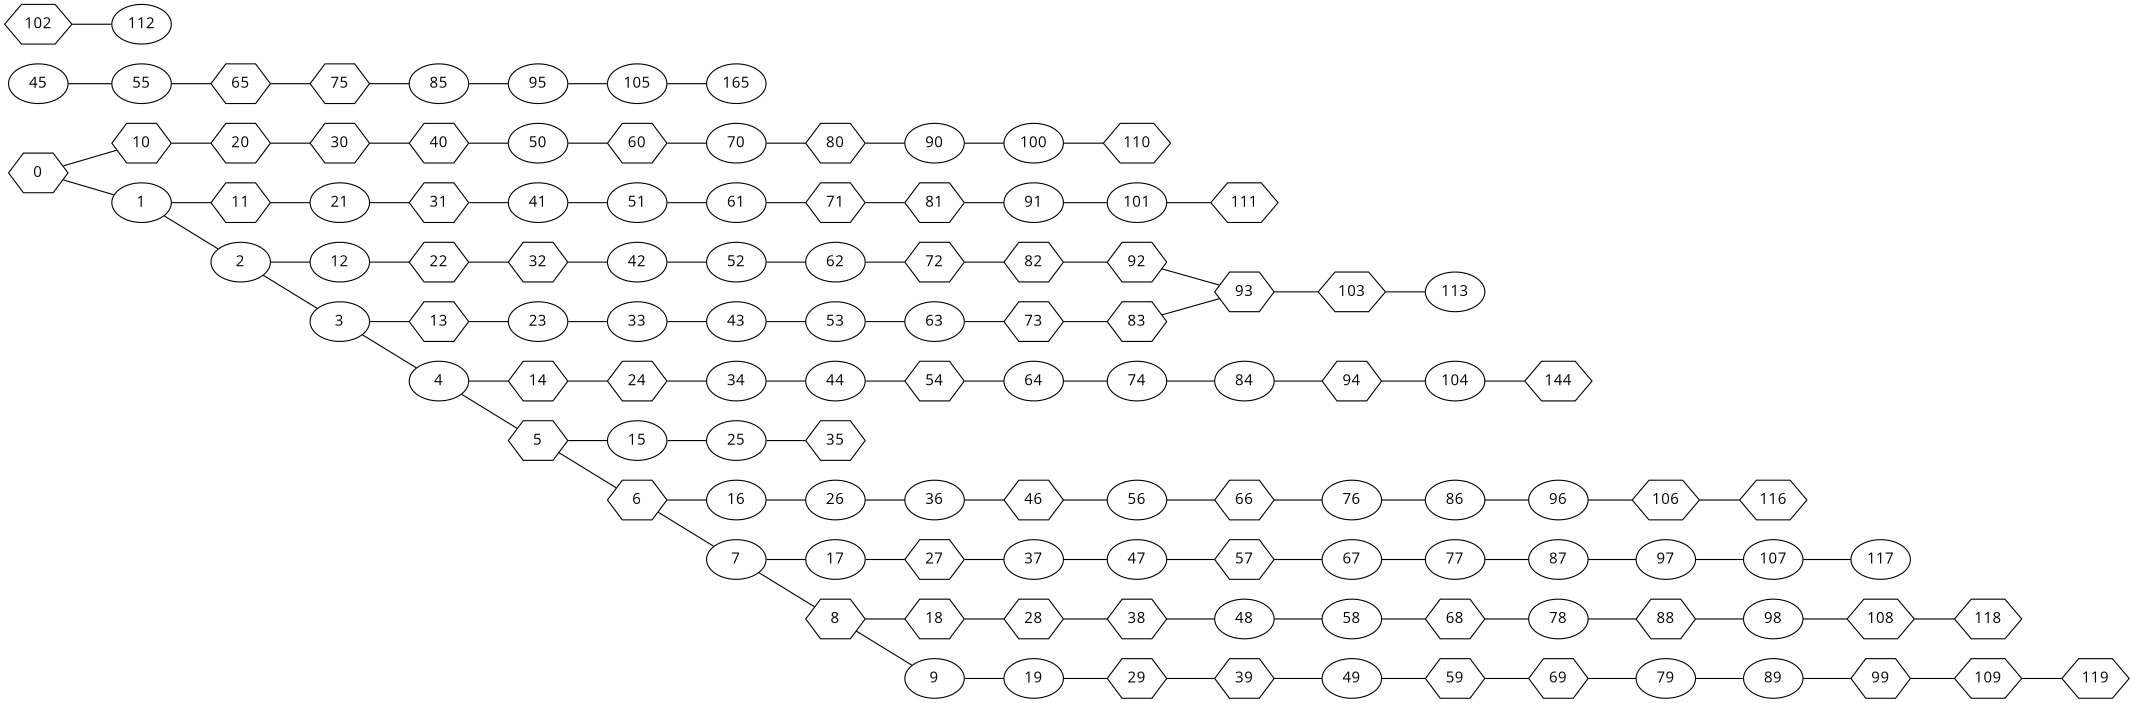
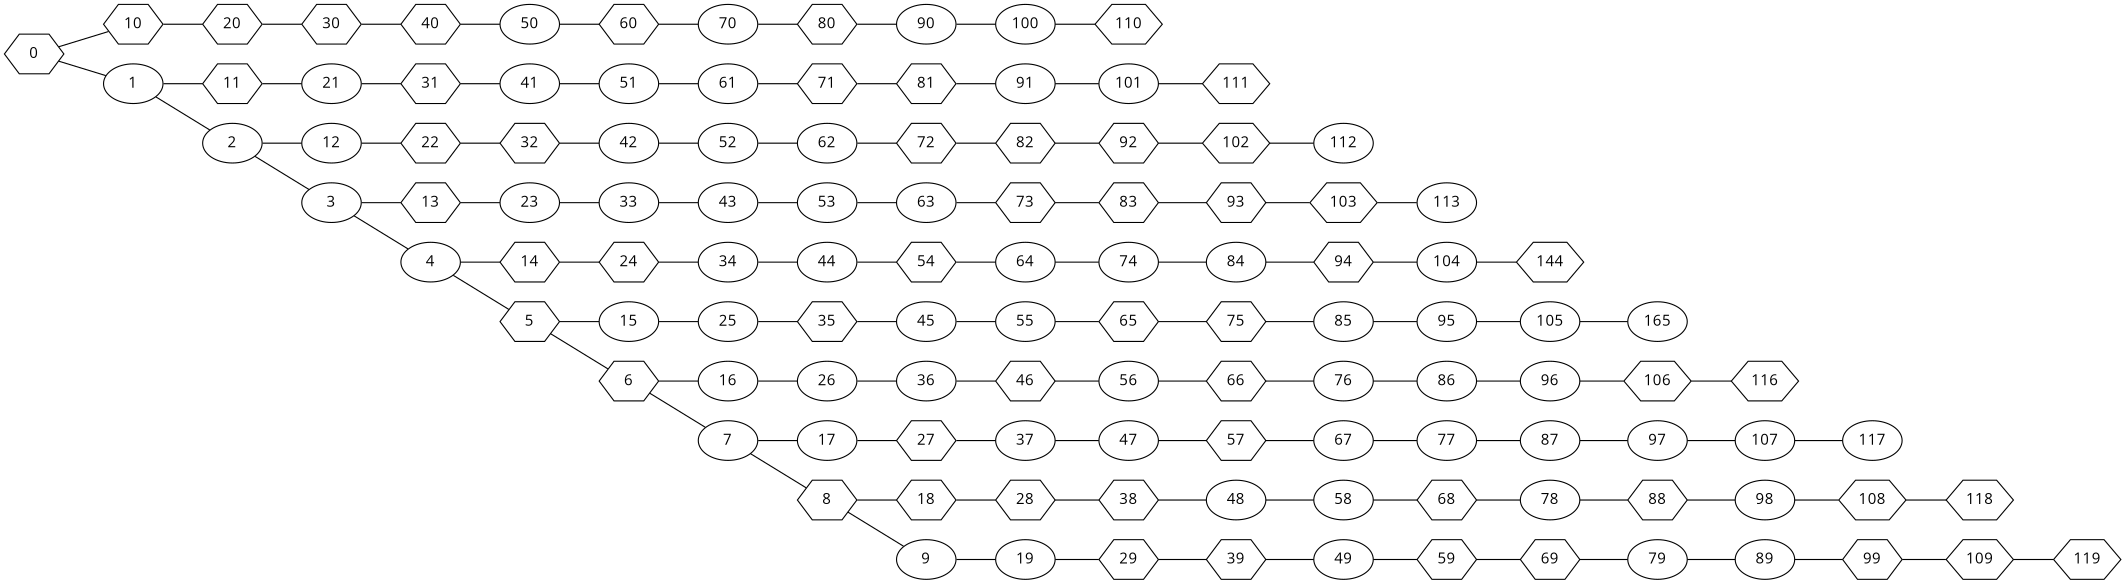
(1191, 277) -> (1180, 143)
none -> (877, 322)
